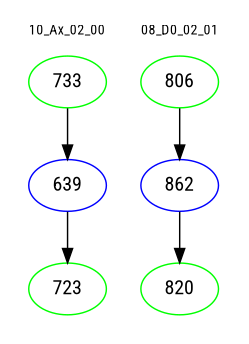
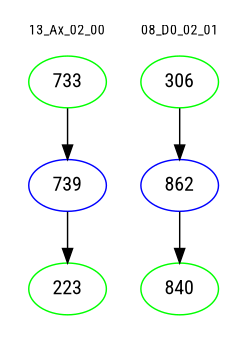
(68, 31) -> (68, 31)
(180, 82) -> (180, 82)
(68, 185) -> (68, 185)
(68, 289) -> (68, 289)
(180, 289) -> (180, 289)
